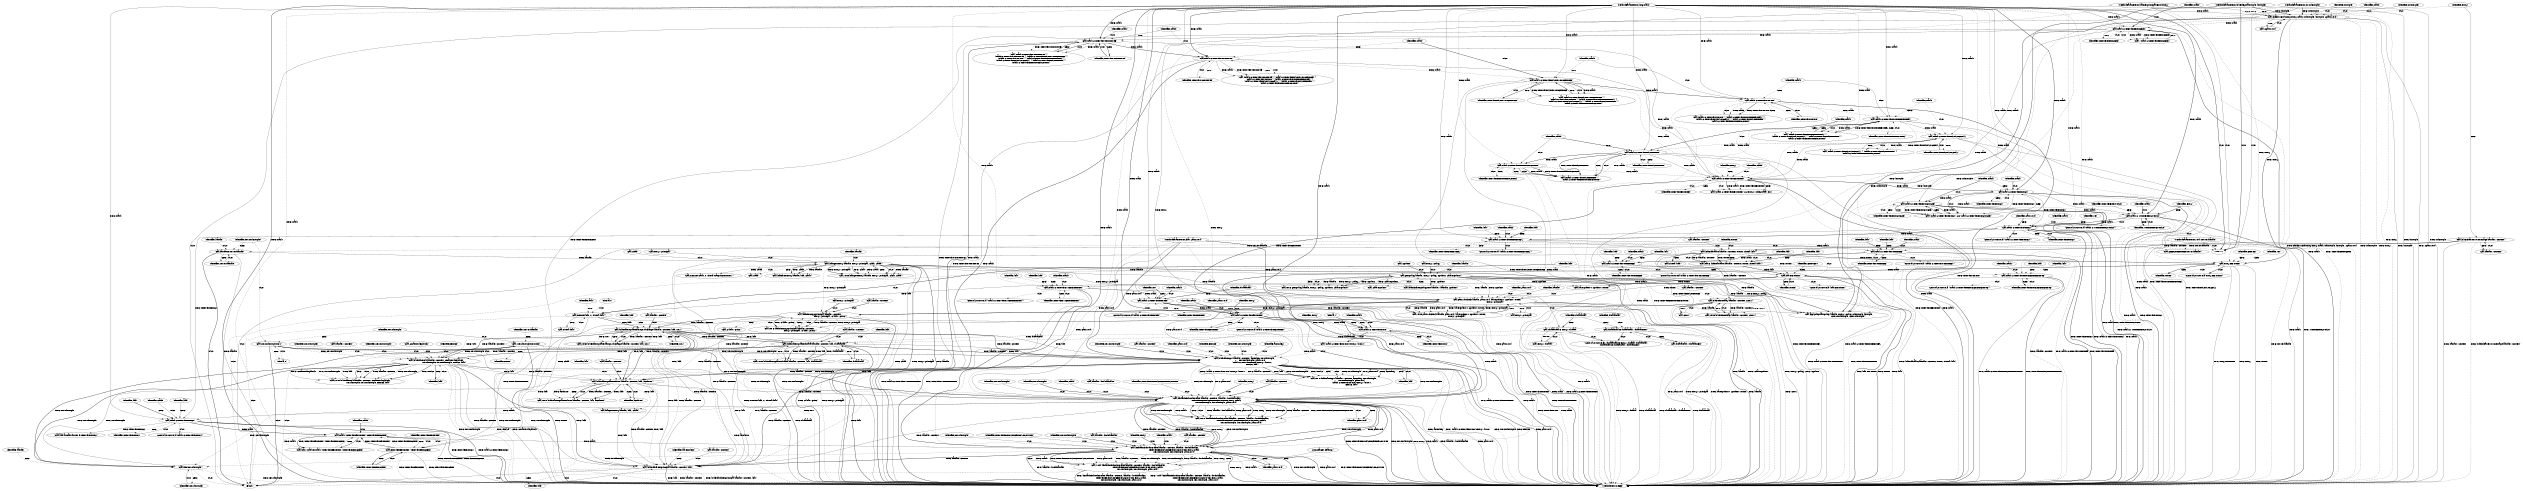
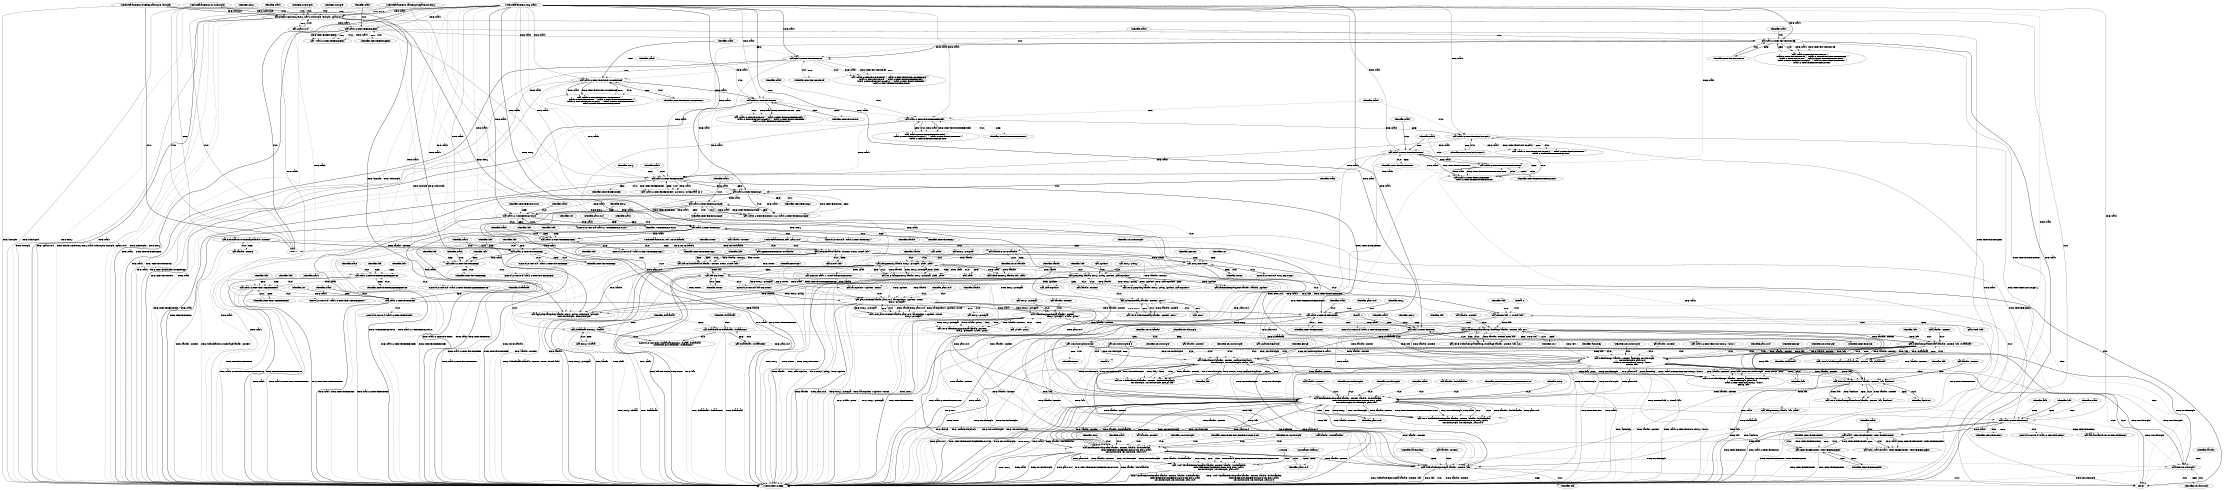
(1191, 315) -> none
(1547, 337) -> (590, 337)
none -> (1283, 450)
